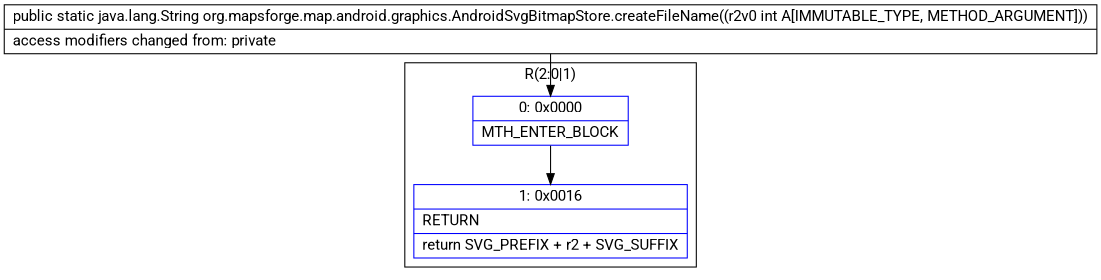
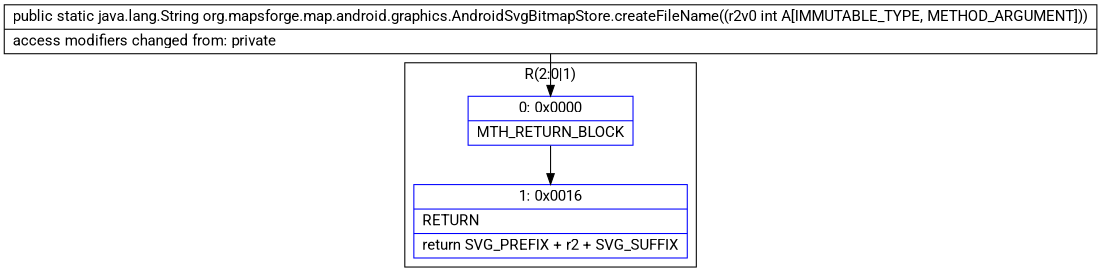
(551, 132) -> (551, 132)
